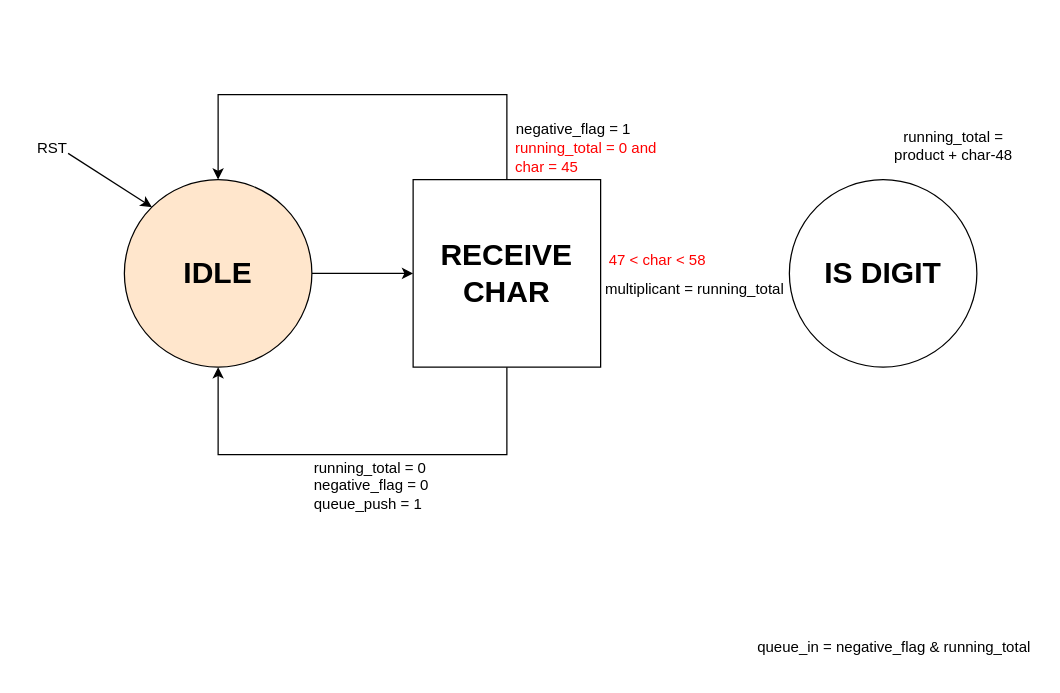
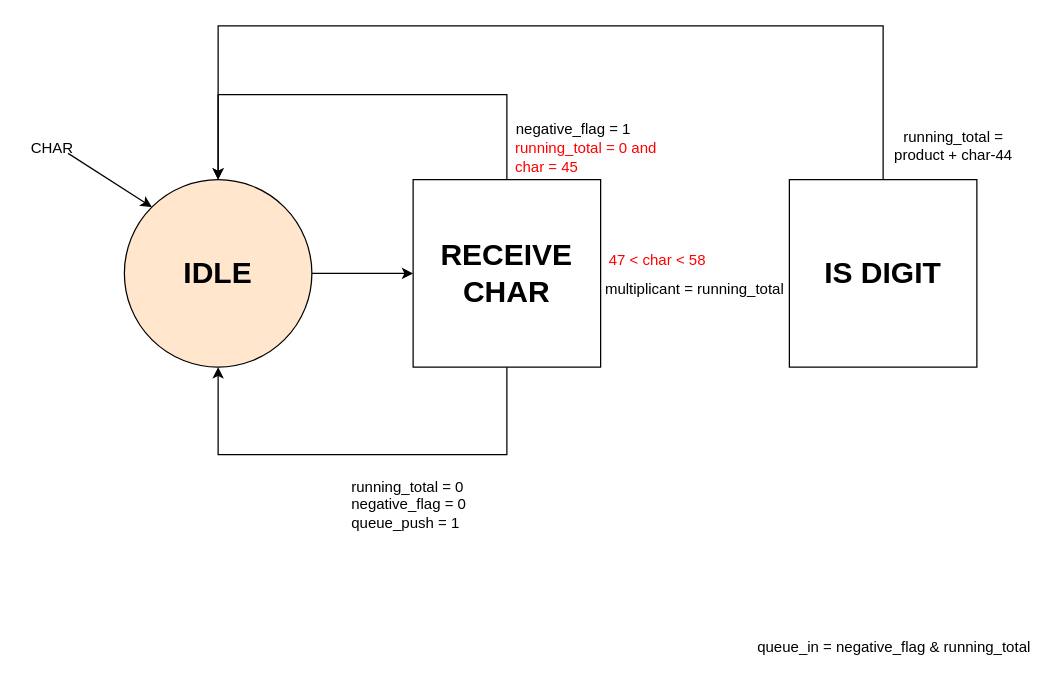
none -> (595, 26)
(954, 146) -> (954, 146)
(53, 148) -> (53, 148)
(883, 273) -> (883, 273)
(373, 486) -> (411, 504)
